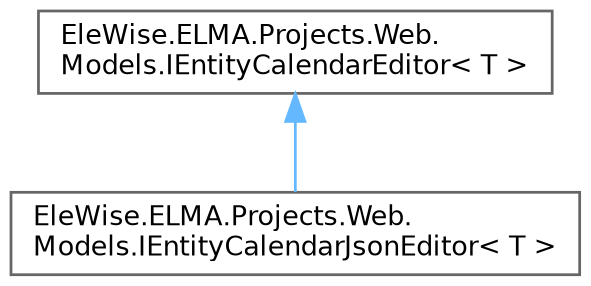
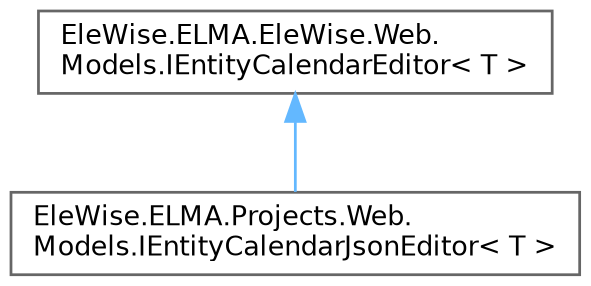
(295, 52) -> (295, 52)
